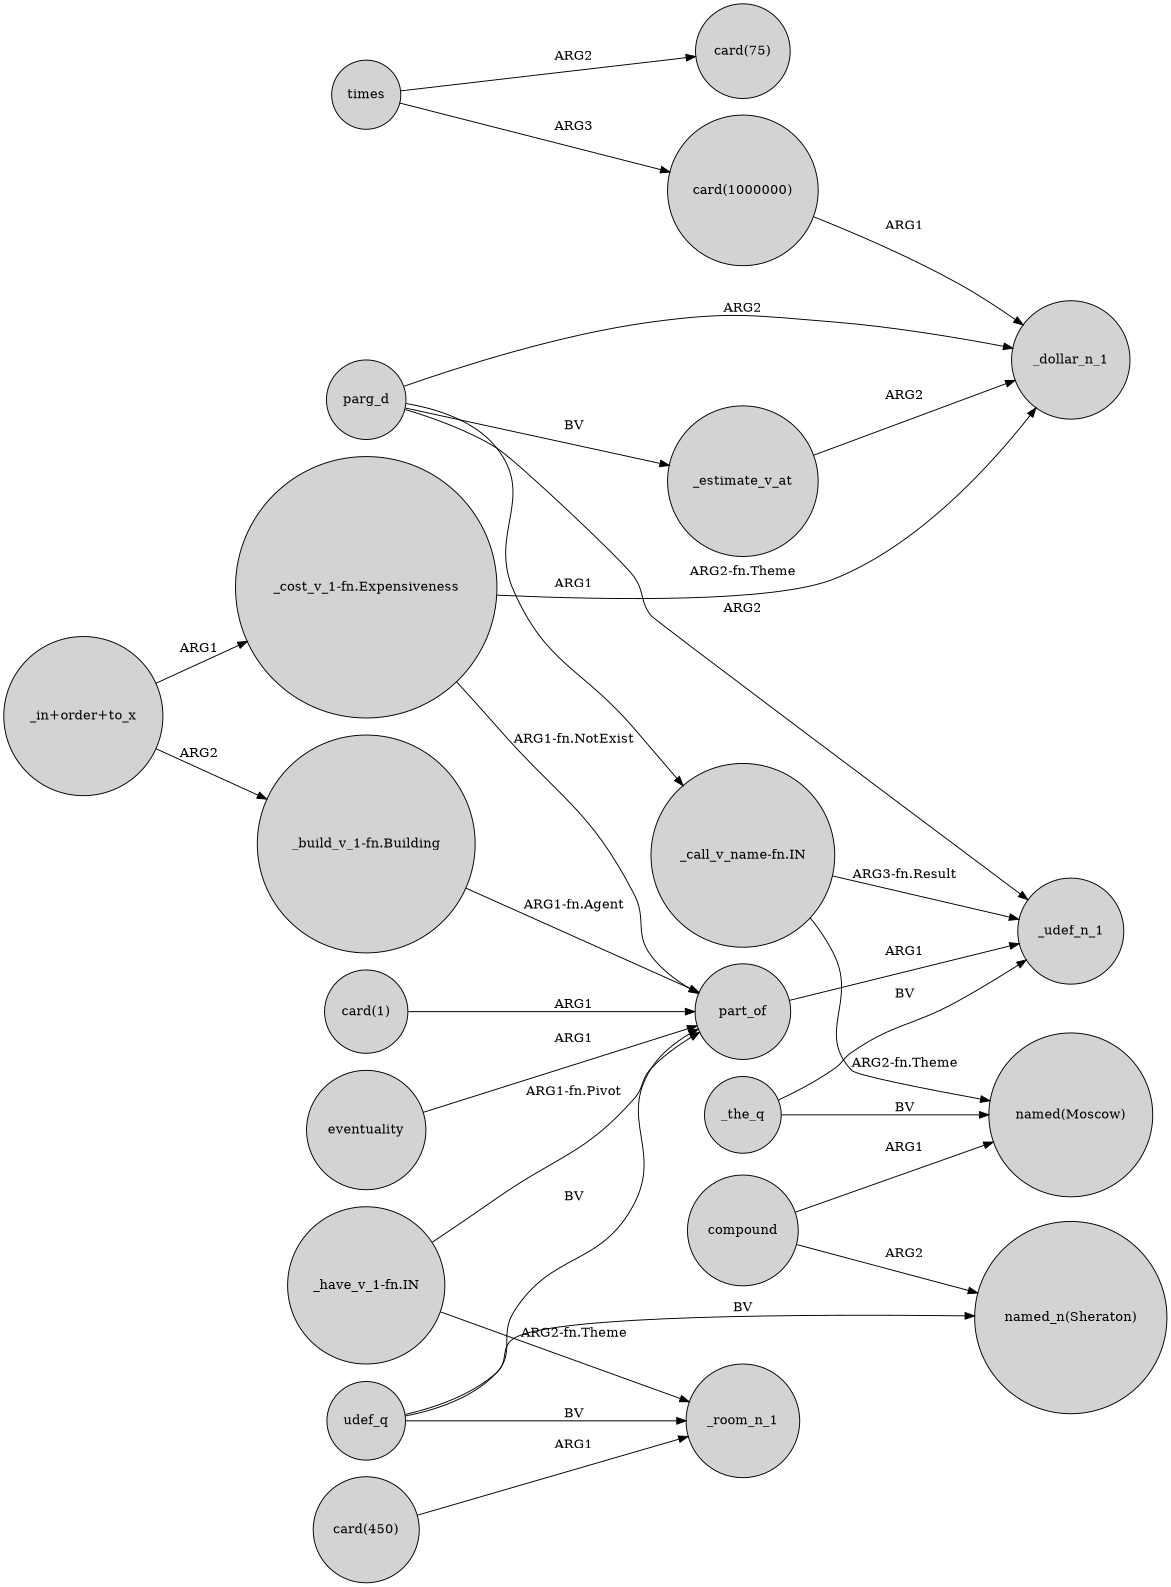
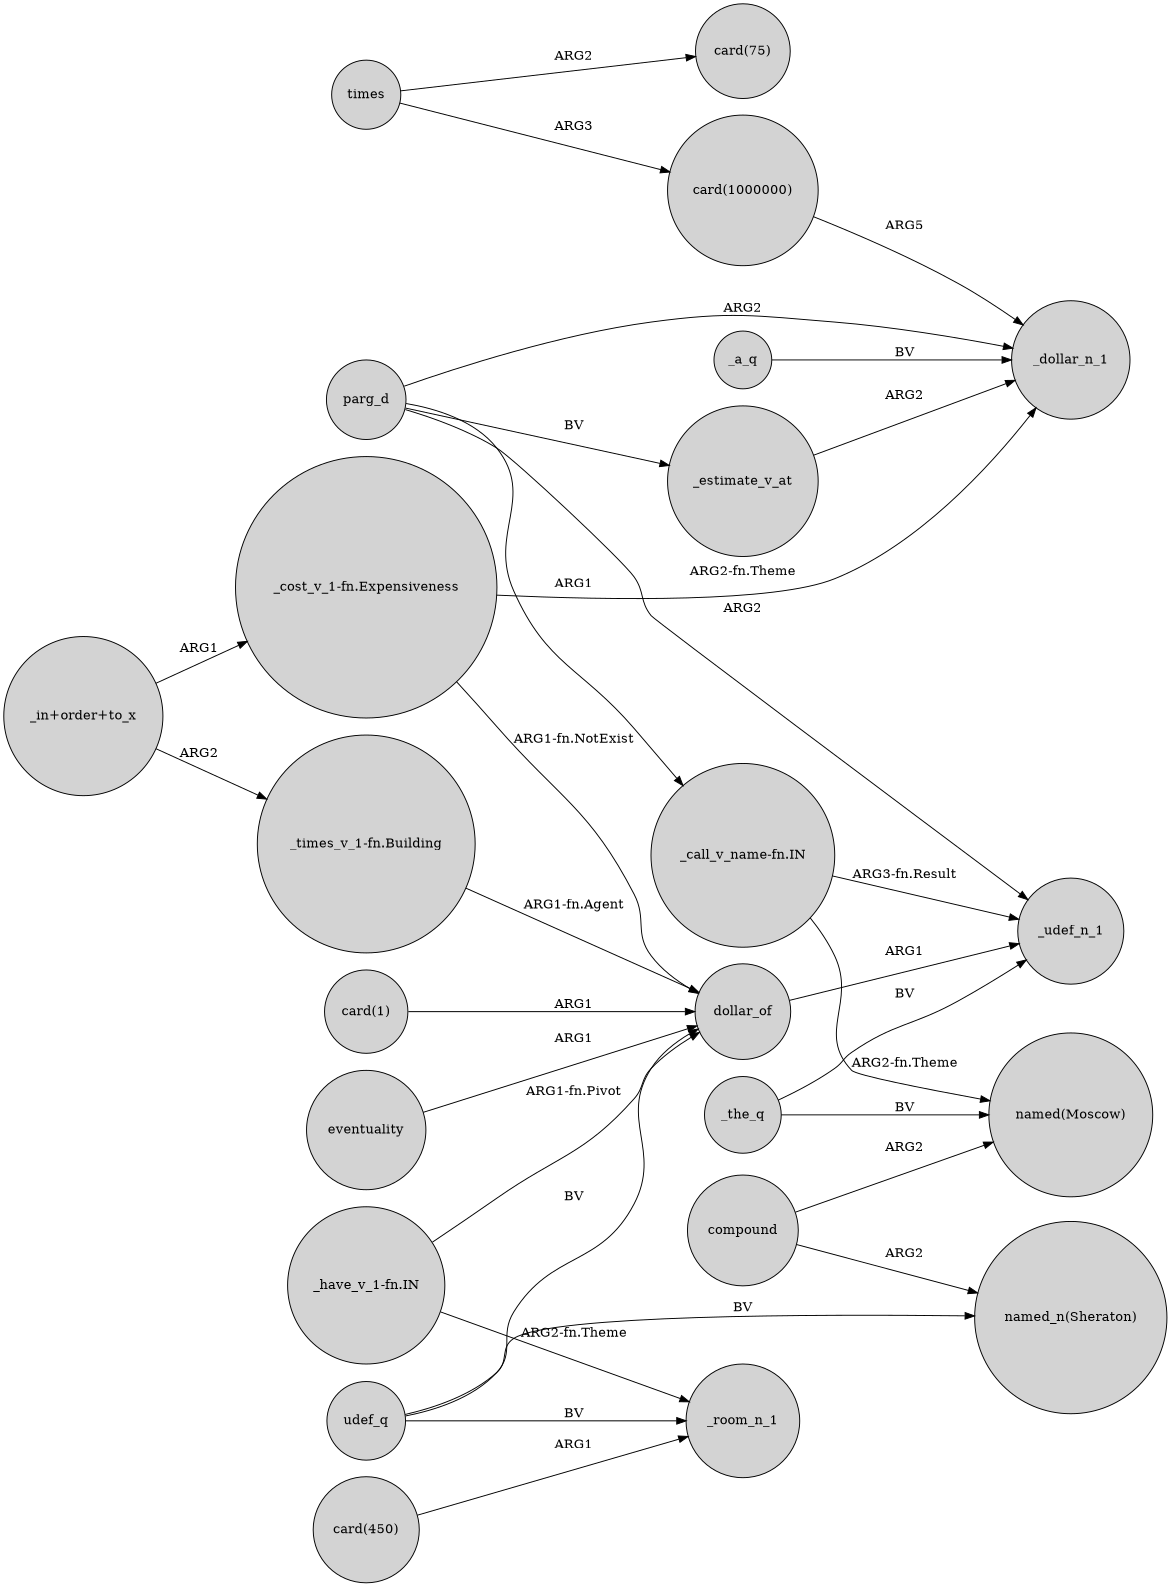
(905, 226) -> (905, 226)
none -> (743, 360)
(366, 844) -> (366, 844)
(743, 1012) -> (743, 1012)
(905, 1148) -> (905, 1148)
